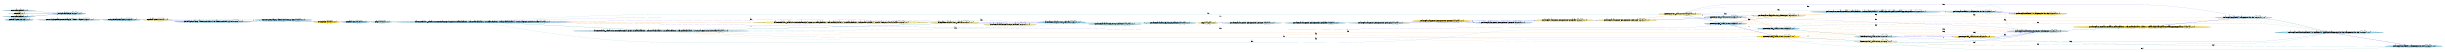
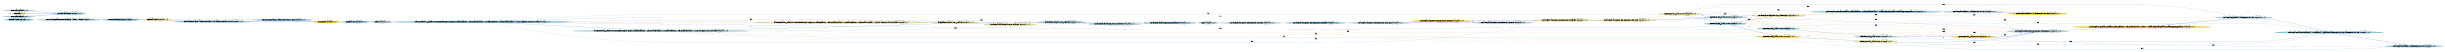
(1208, 23) -> (1208, 23)
